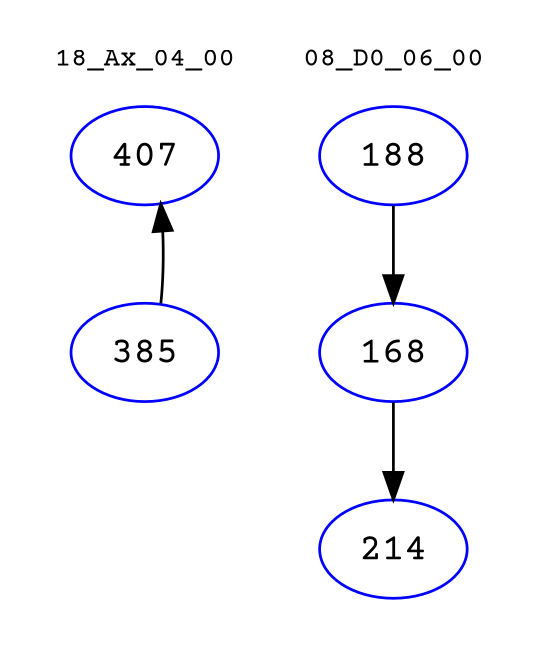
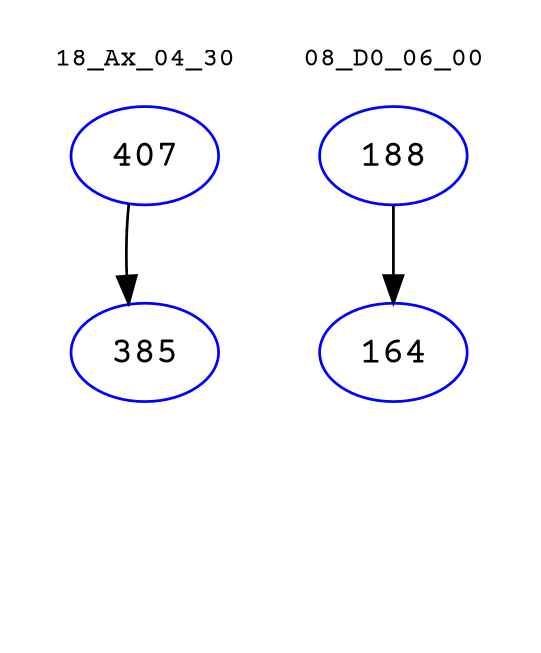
(146, 59) -> (146, 59)
(163, 268) -> (127, 240)
(393, 352) -> (393, 352)
(393, 549) -> none
